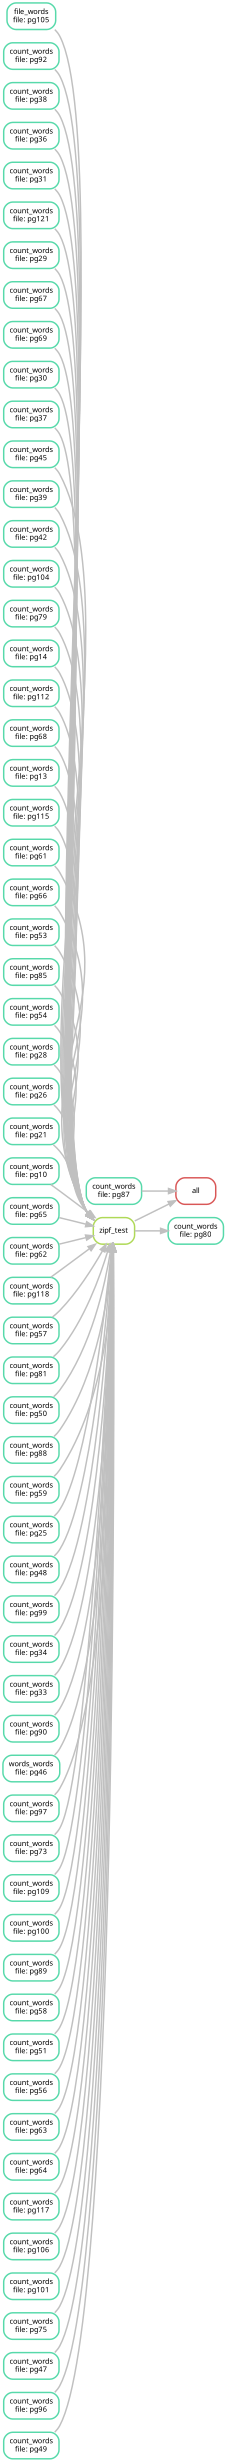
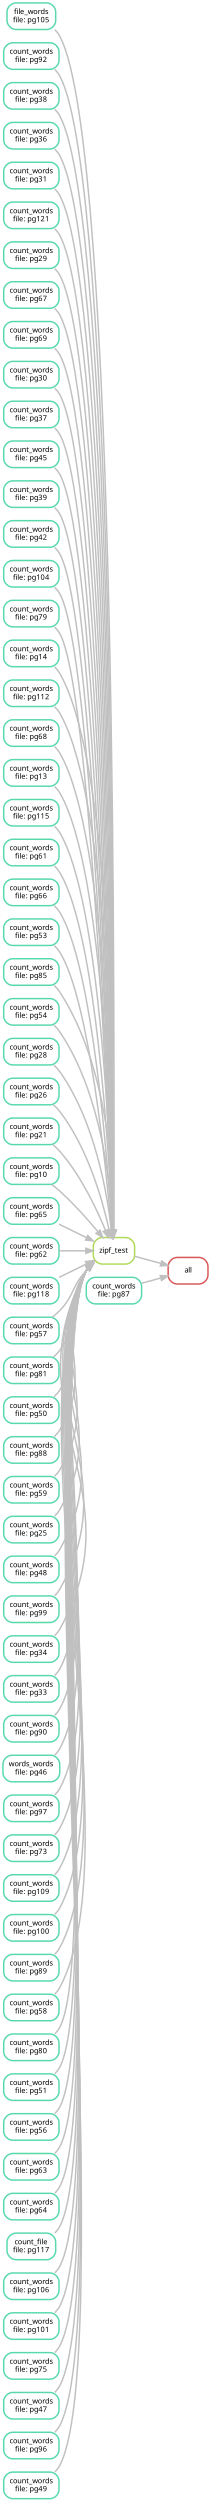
(148, 1231) -> (73, 1651)
(31, 2207) -> (31, 2246)
